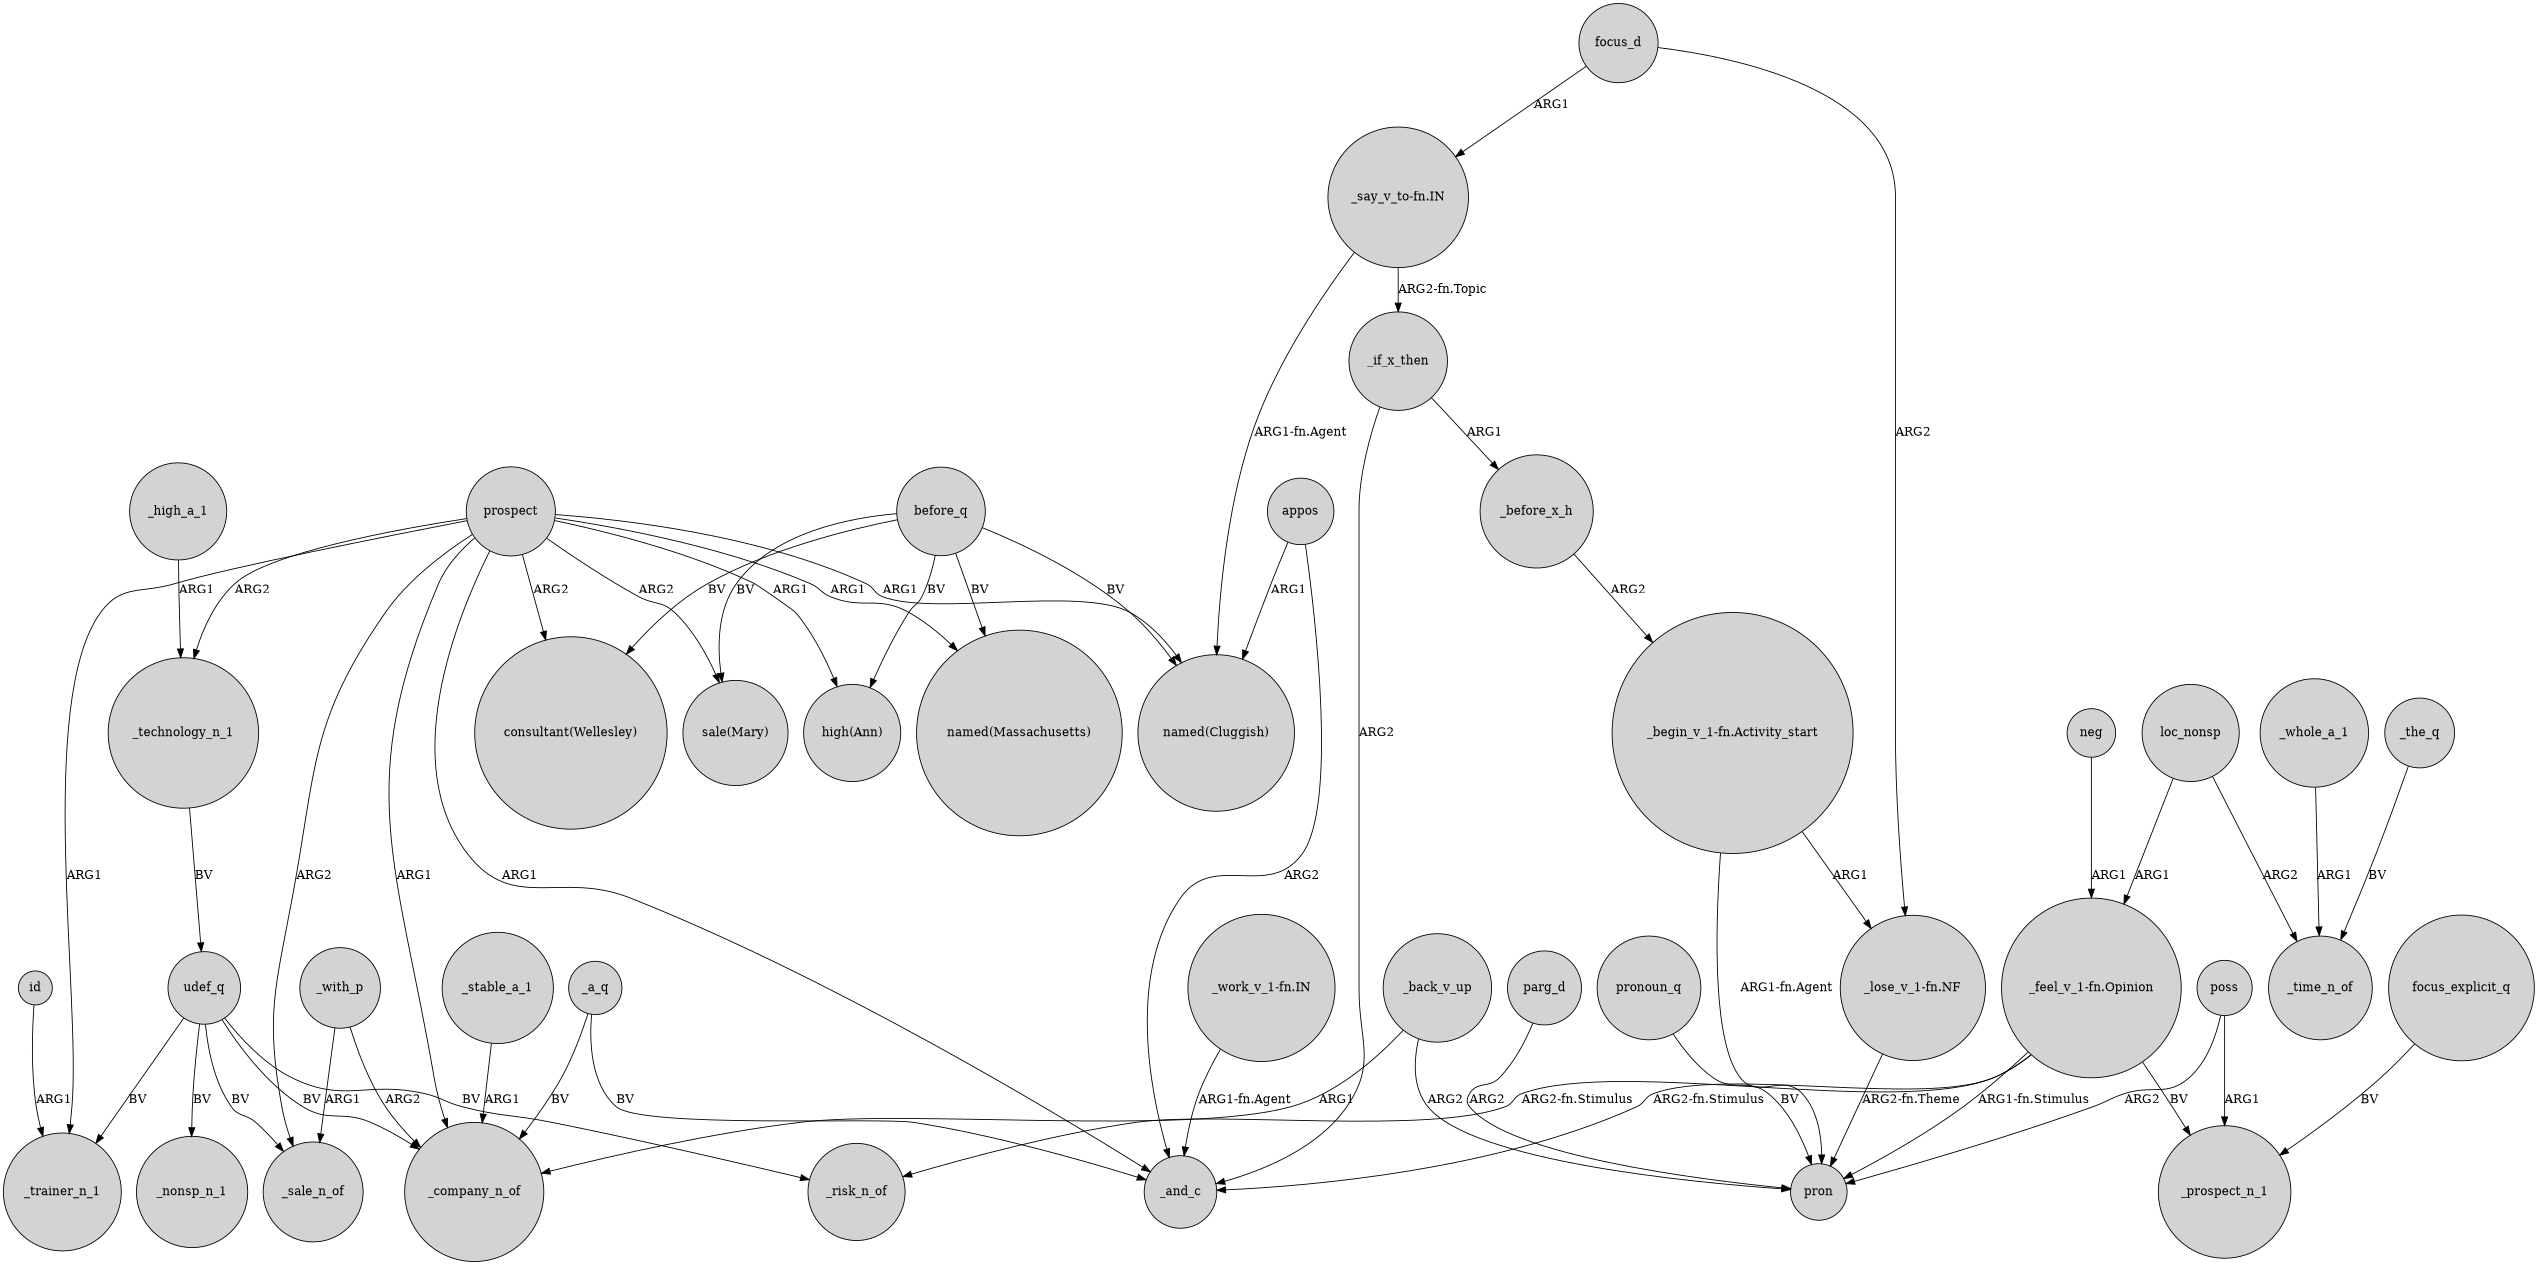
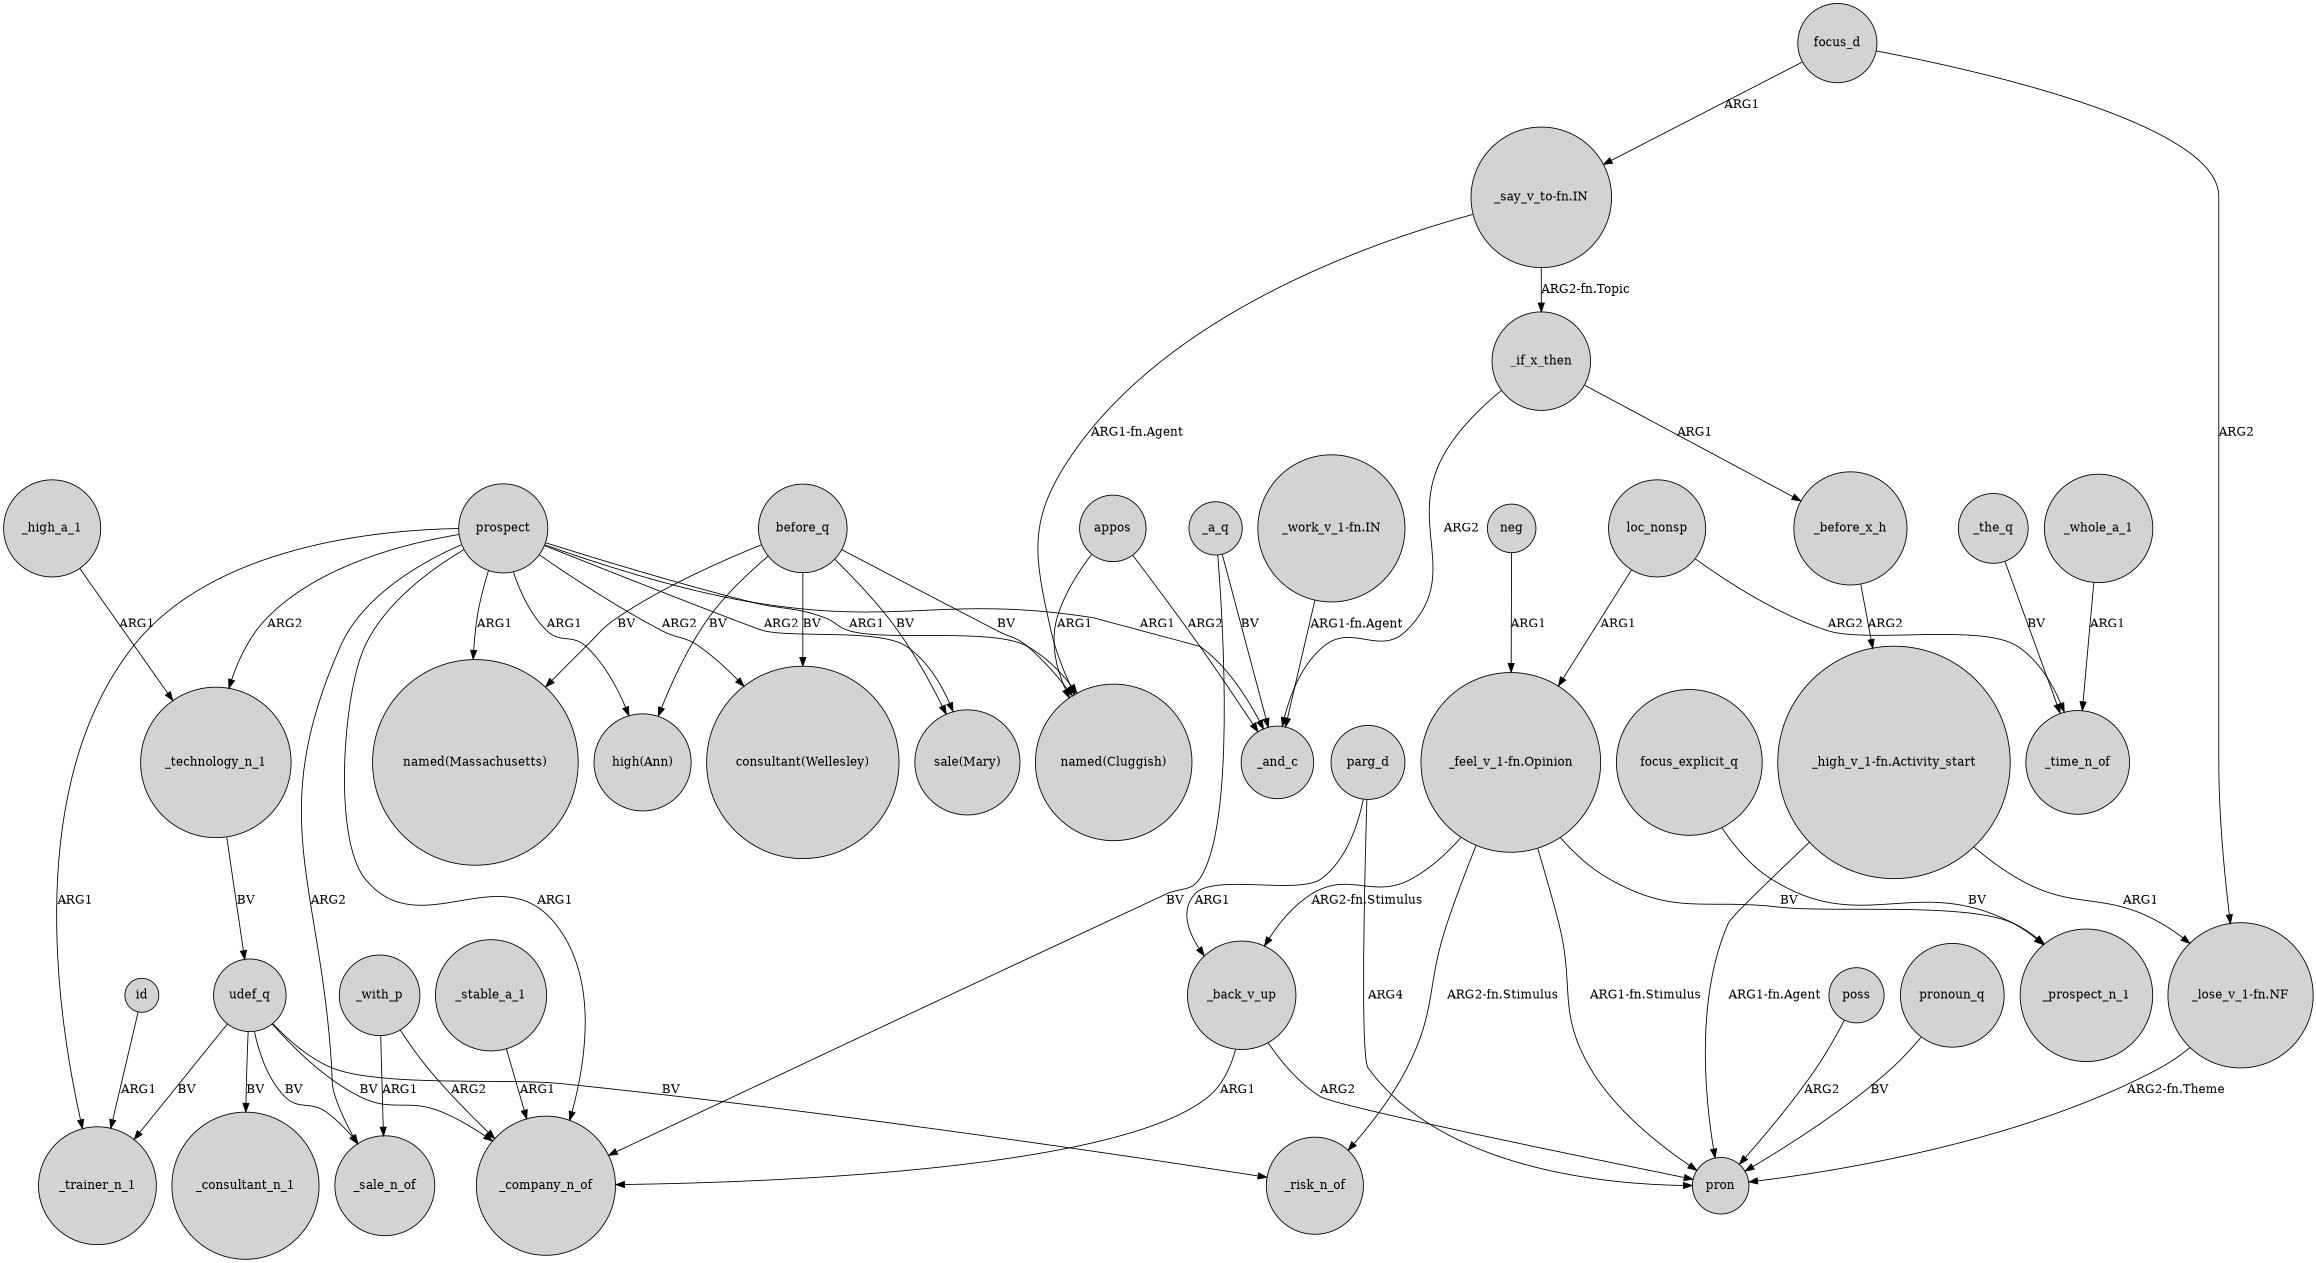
(1733, 733) -> (1894, 762)
none -> (1274, 885)
(2225, 1066) -> none
(1487, 1100) -> (1386, 995)
(1630, 1109) -> (1357, 885)
(192, 1192) -> (245, 1186)
